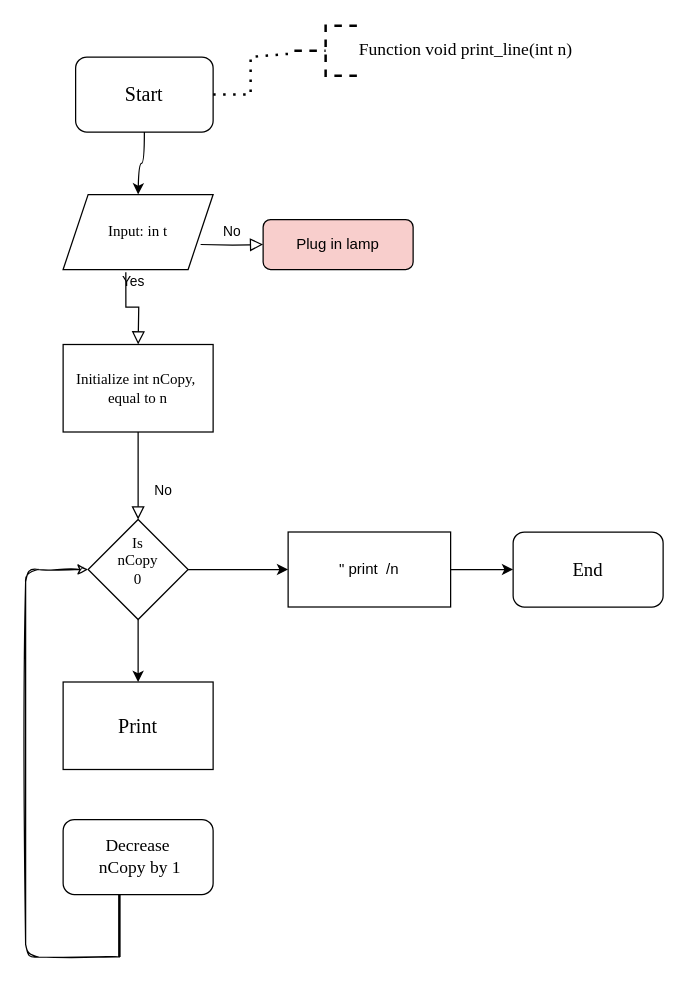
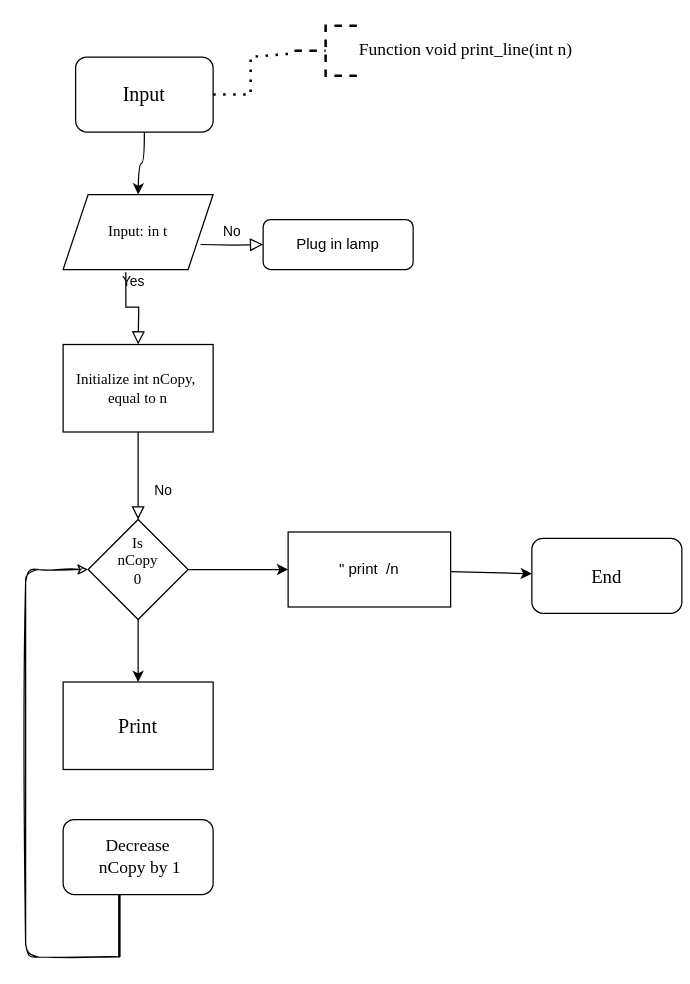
(144, 94) -> (144, 94)
(338, 244) -> (338, 244)
(588, 569) -> (607, 576)
